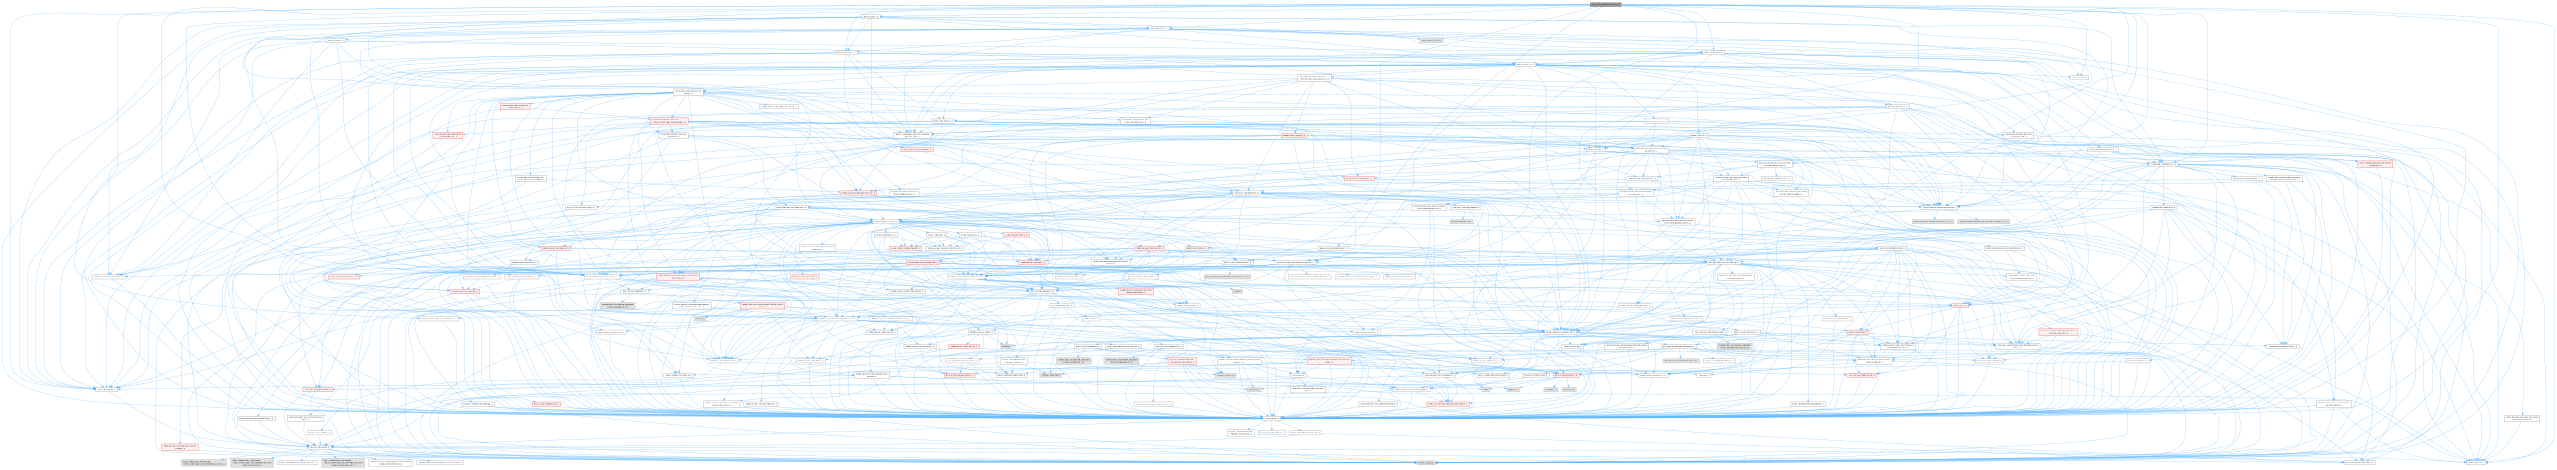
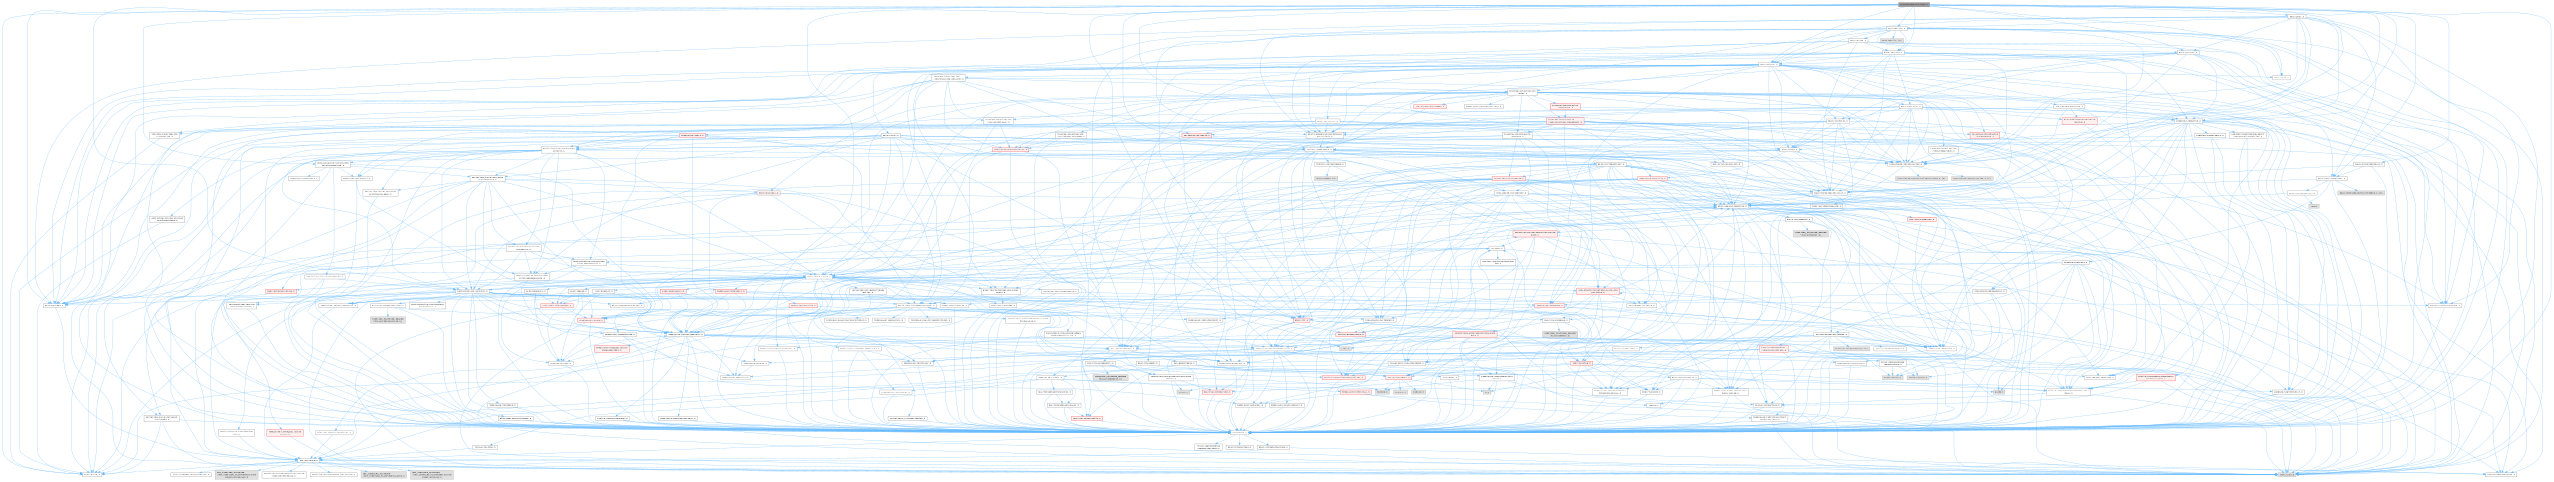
(927, 271) -> (2176, 242)
(1389, 307) -> (1049, 255)
